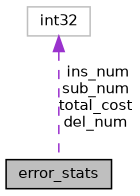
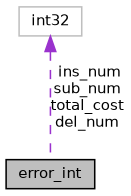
(59, 174) -> (50, 174)
